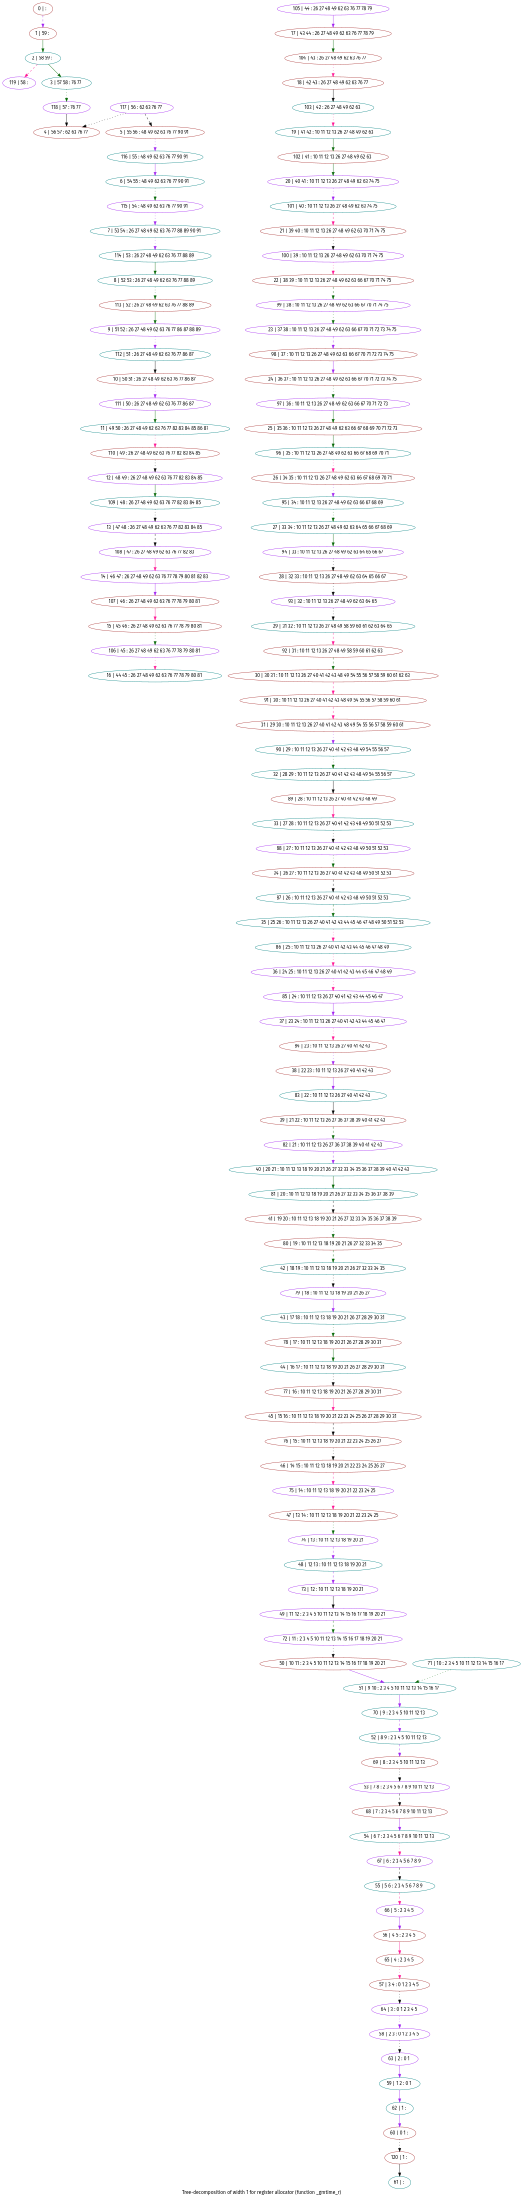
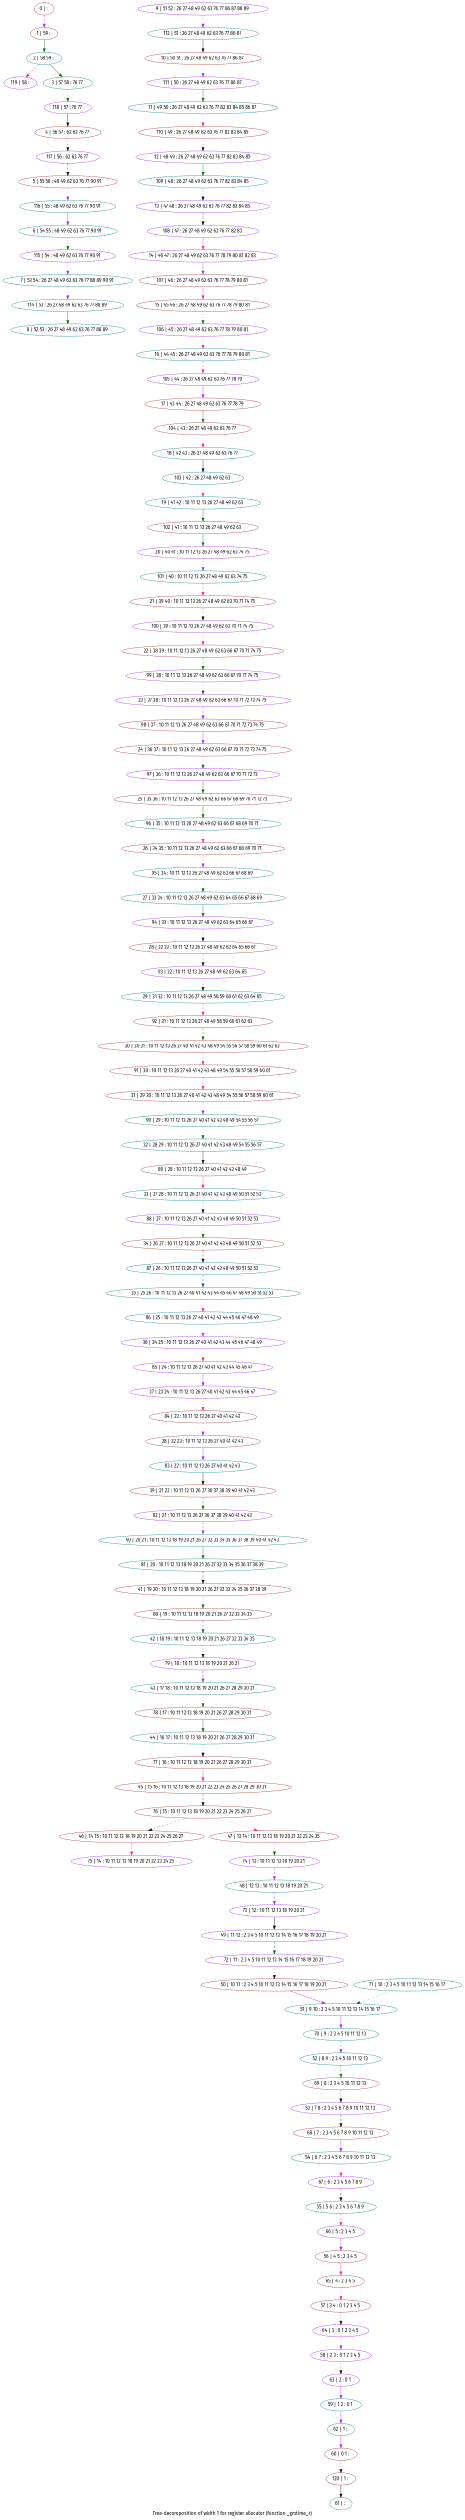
(333, 83) -> (203, 454)
(106, 119) -> (68, 143)
(155, 305) -> none
none -> (203, 365)
(333, 1502) -> (237, 1824)
(400, 1749) -> (341, 2070)
